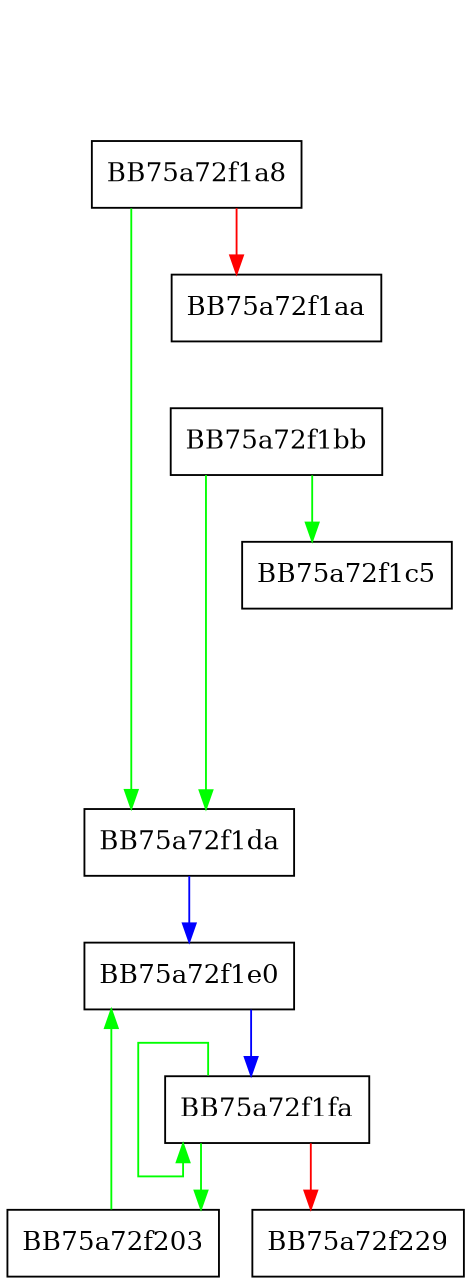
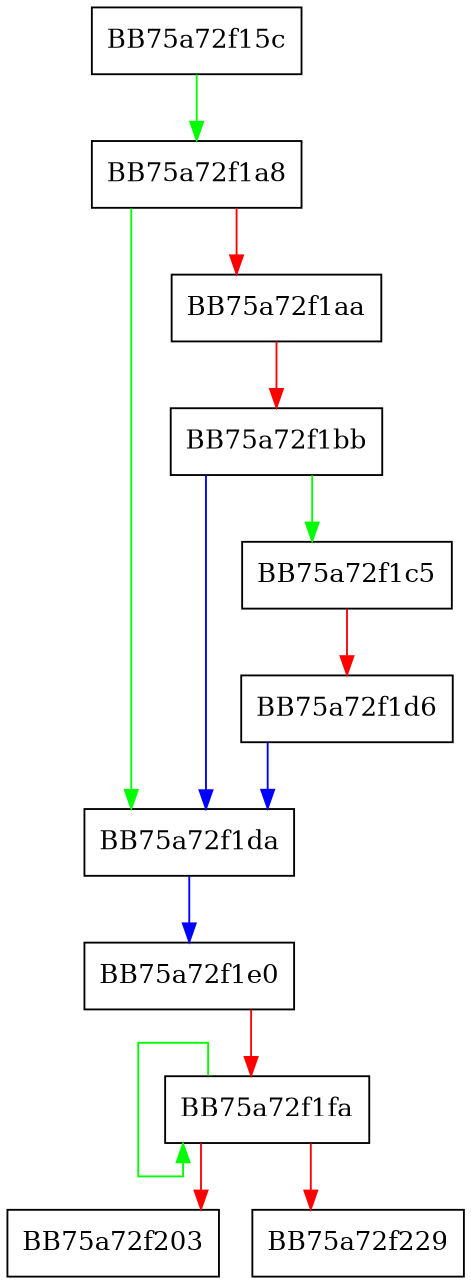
none -> (197, 41)
none -> (276, 365)
(206, 633) -> (206, 633)
none -> (347, 709)
(251, 1033) -> (251, 1033)
(111, 1119) -> none
(201, 1167) -> (201, 1167)
